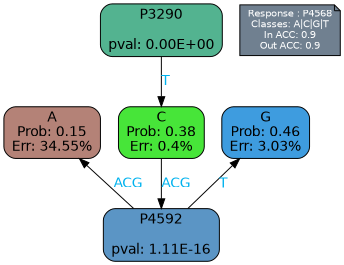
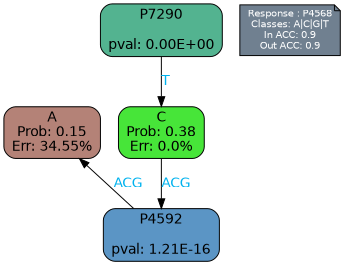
(161, 30) -> (161, 30)
(161, 133) -> (161, 133)
(266, 133) -> none
(161, 235) -> (161, 235)
